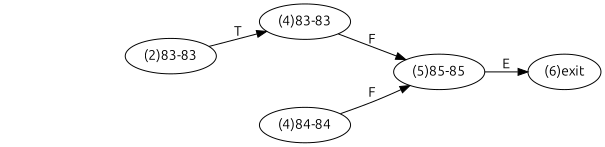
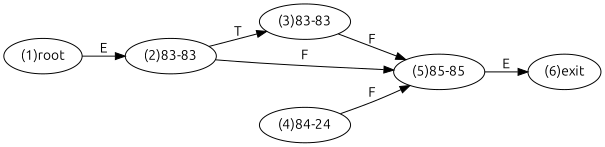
(305, 22) -> (305, 22)
none -> (43, 56)
none -> (300, 65)
(305, 125) -> (305, 125)
